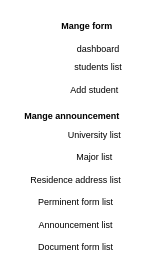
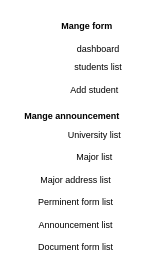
(76, 180) -> (76, 180)
